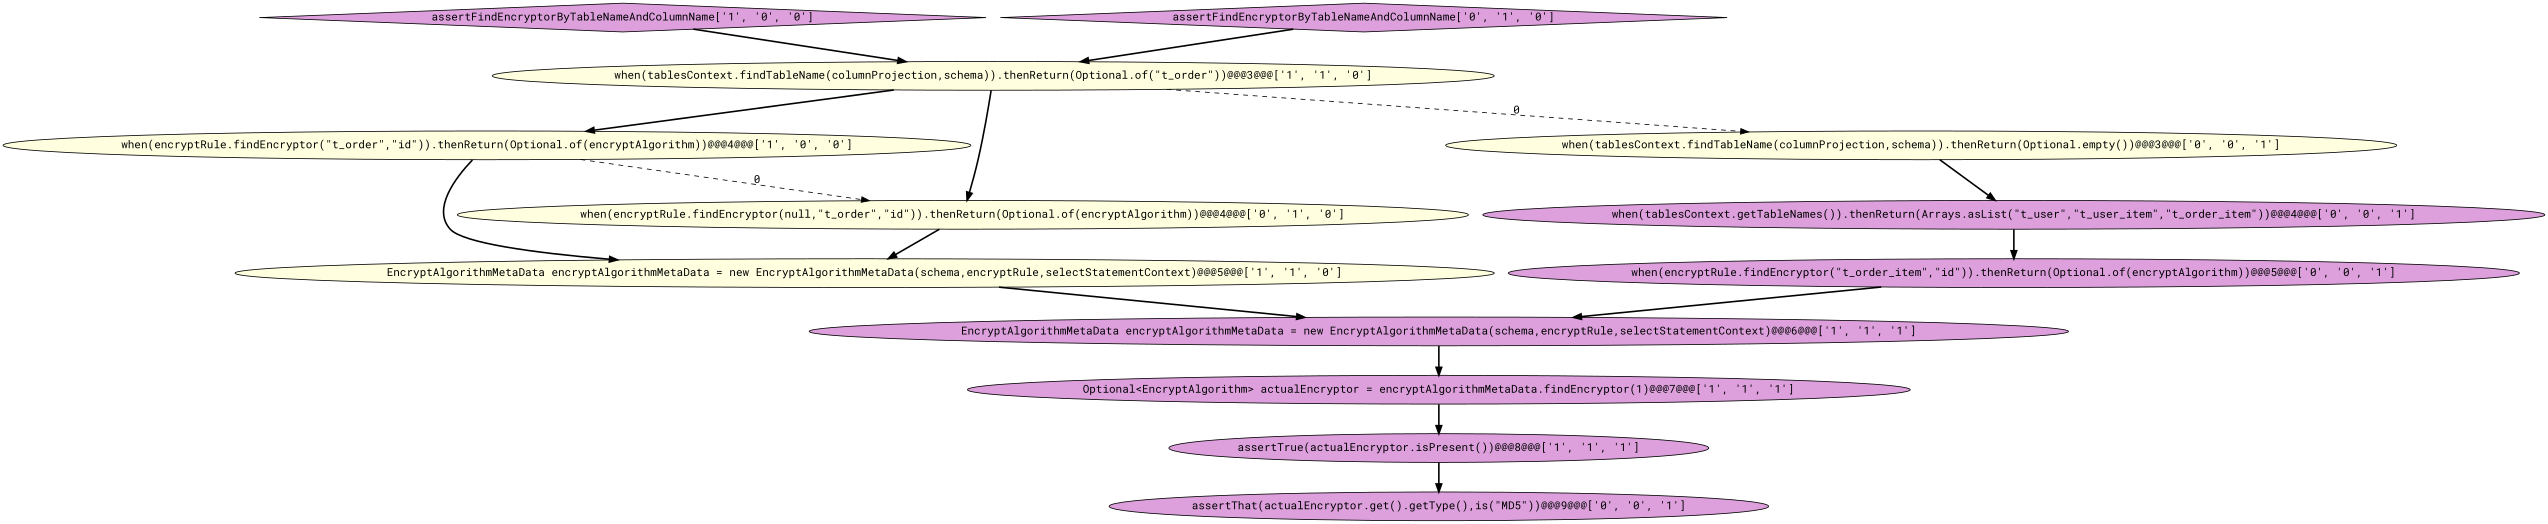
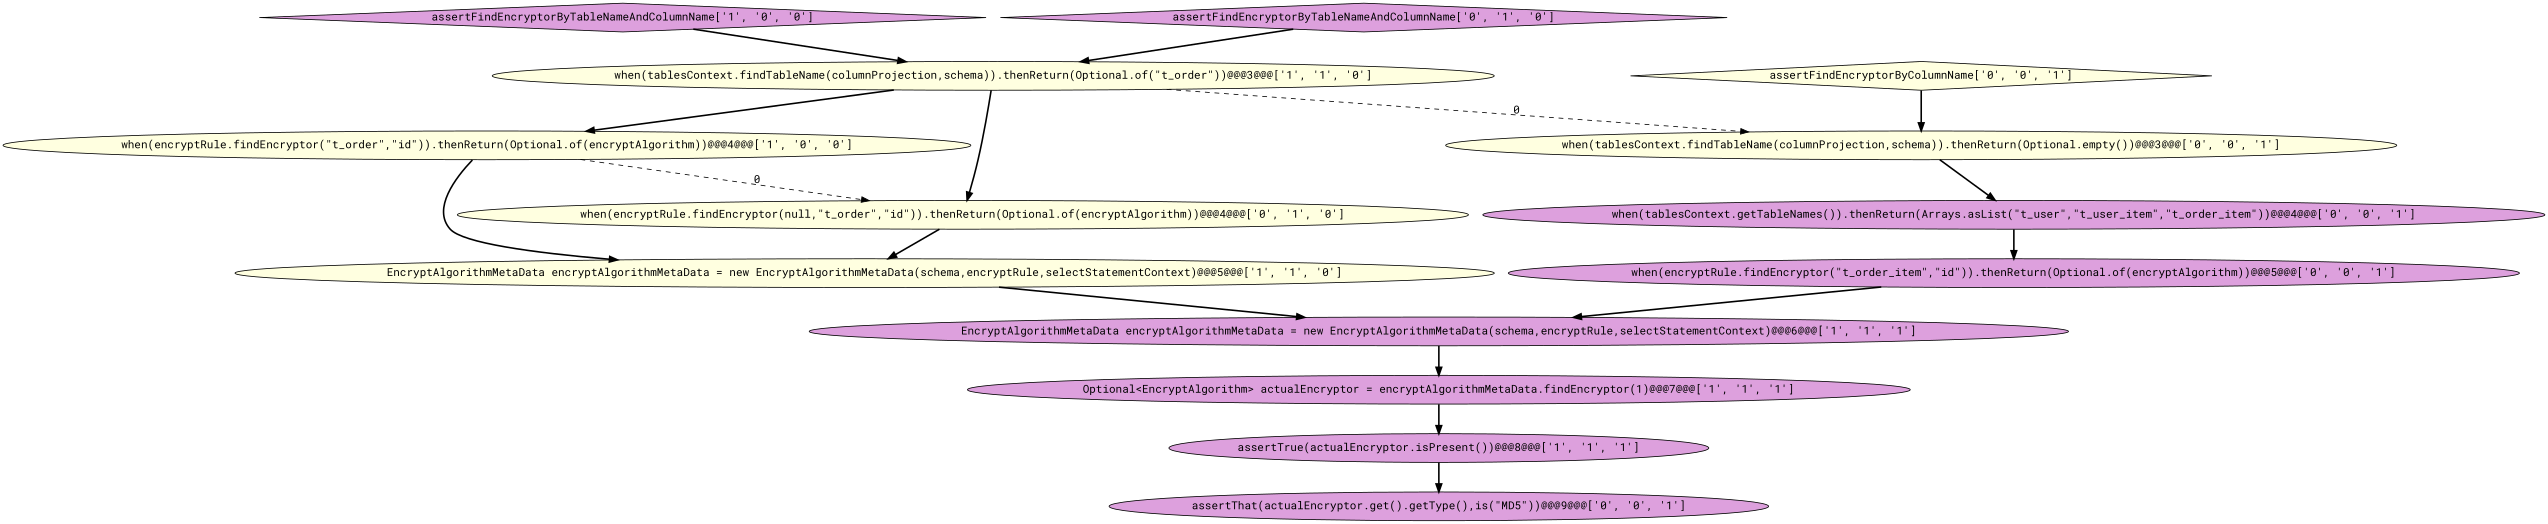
none -> (1921, 76)
